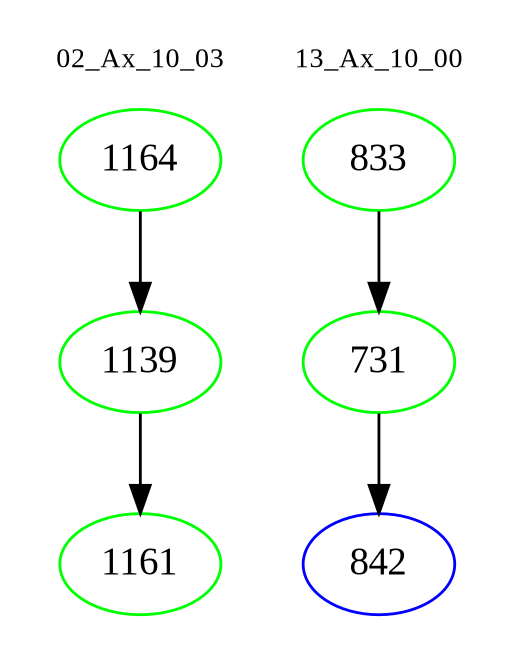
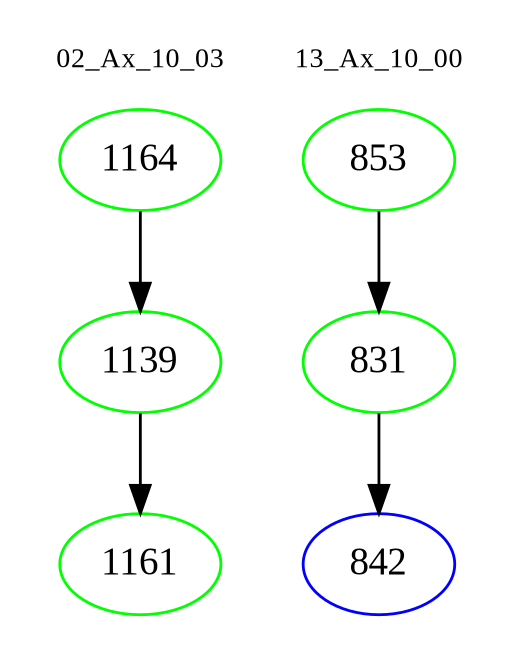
(379, 160) -> (379, 160)
(379, 362) -> (379, 362)
